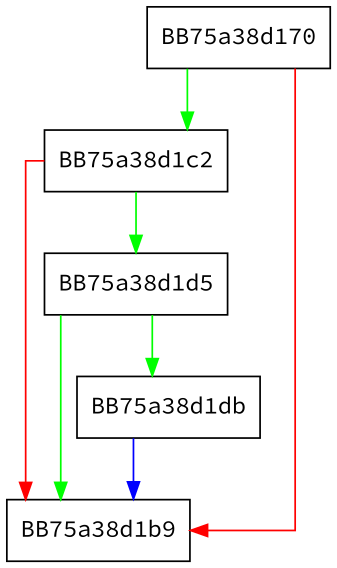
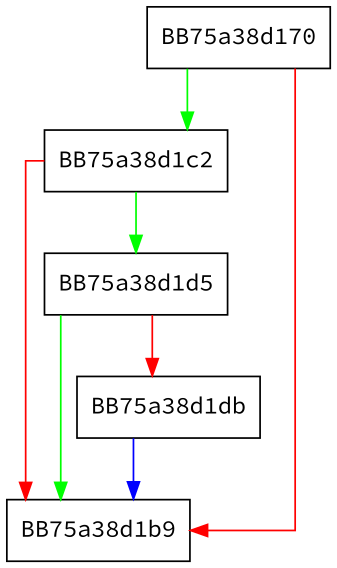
(152, 337) -> (152, 337)
